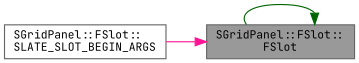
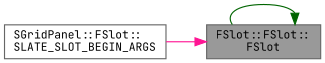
(281, 42) -> (264, 42)
